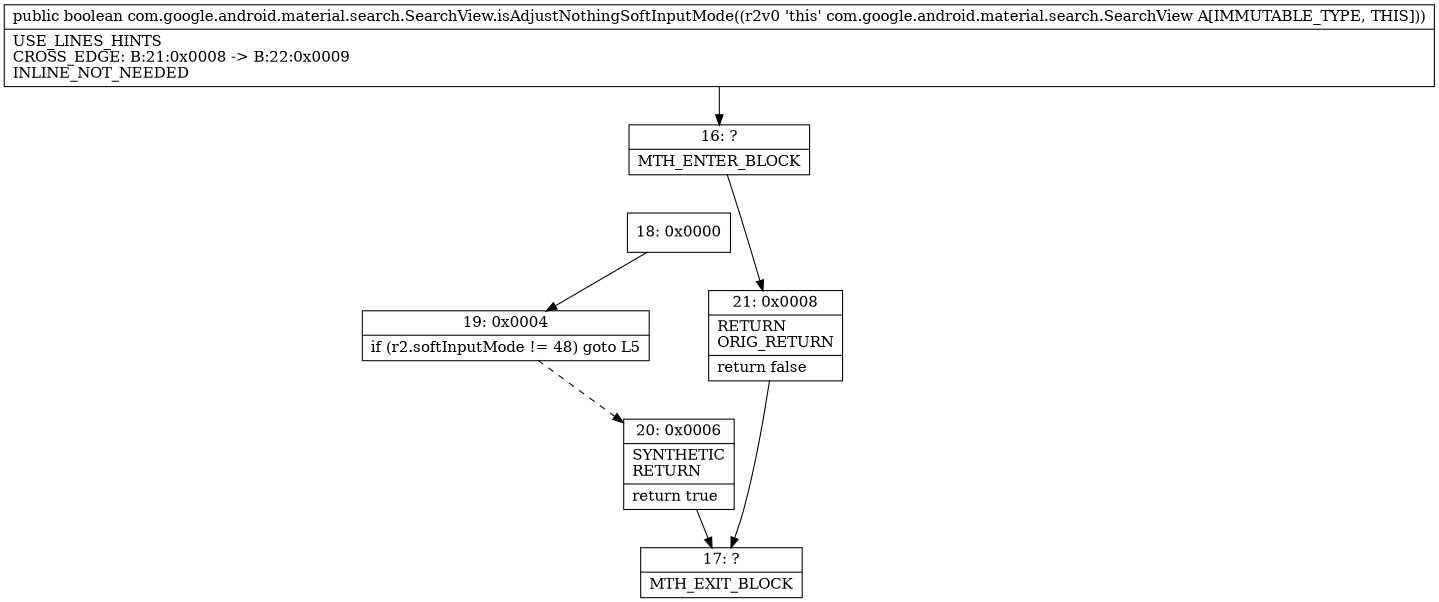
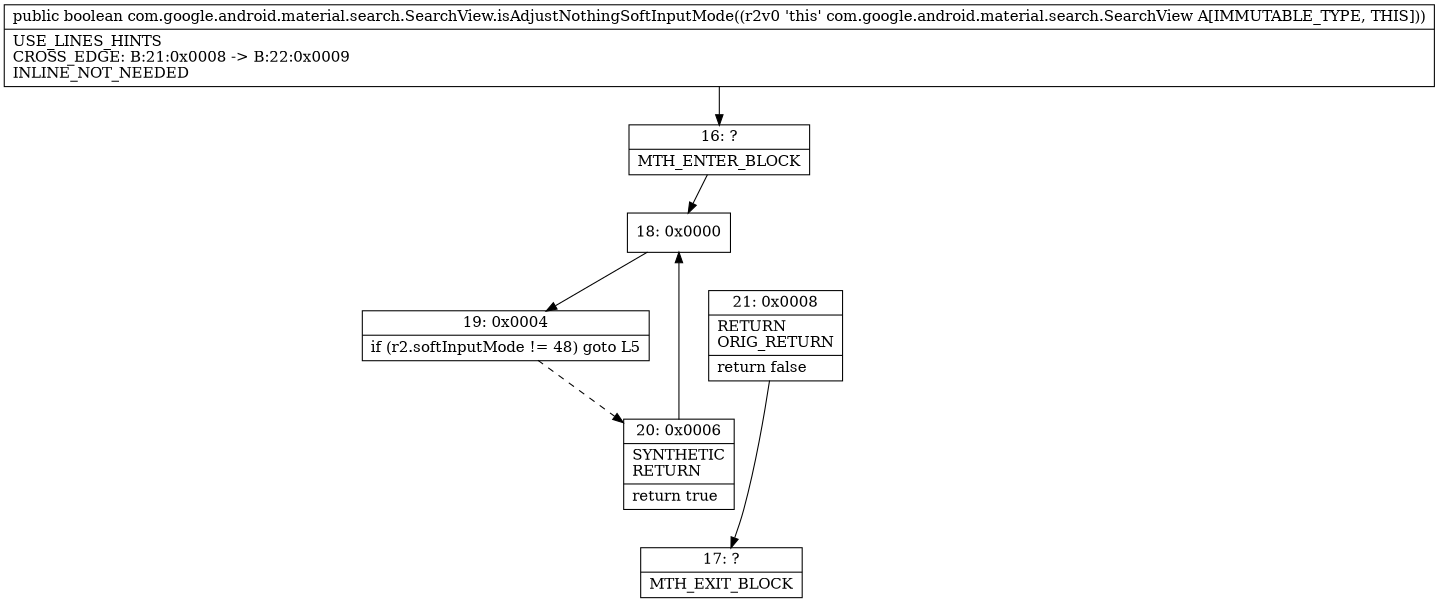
(744, 227) -> (700, 189)
(702, 524) -> (679, 341)
